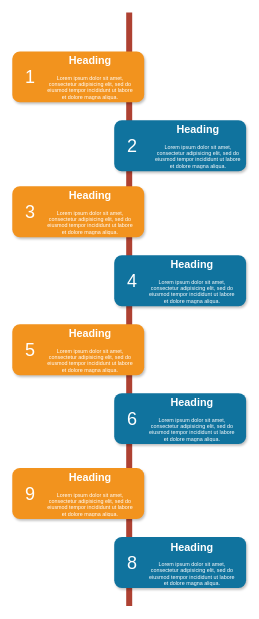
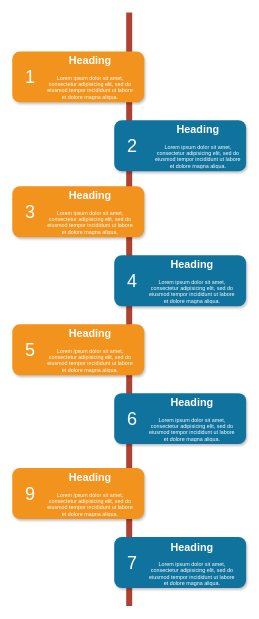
(132, 563) -> (132, 563)
